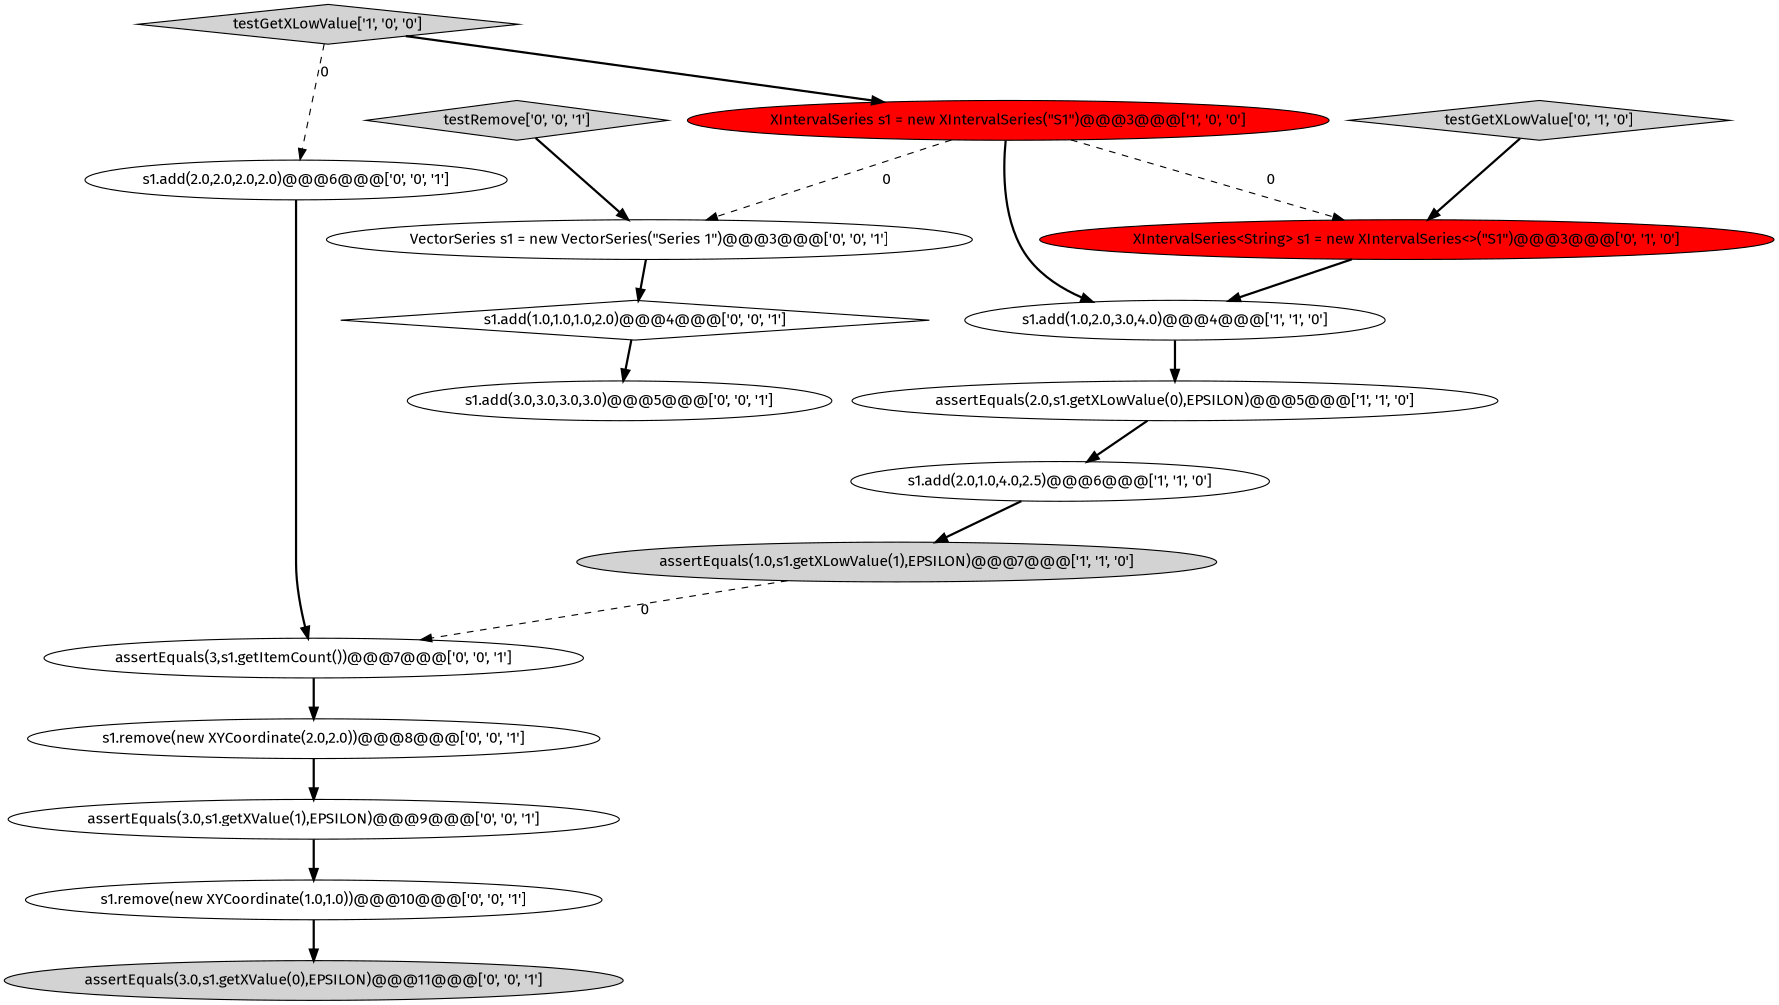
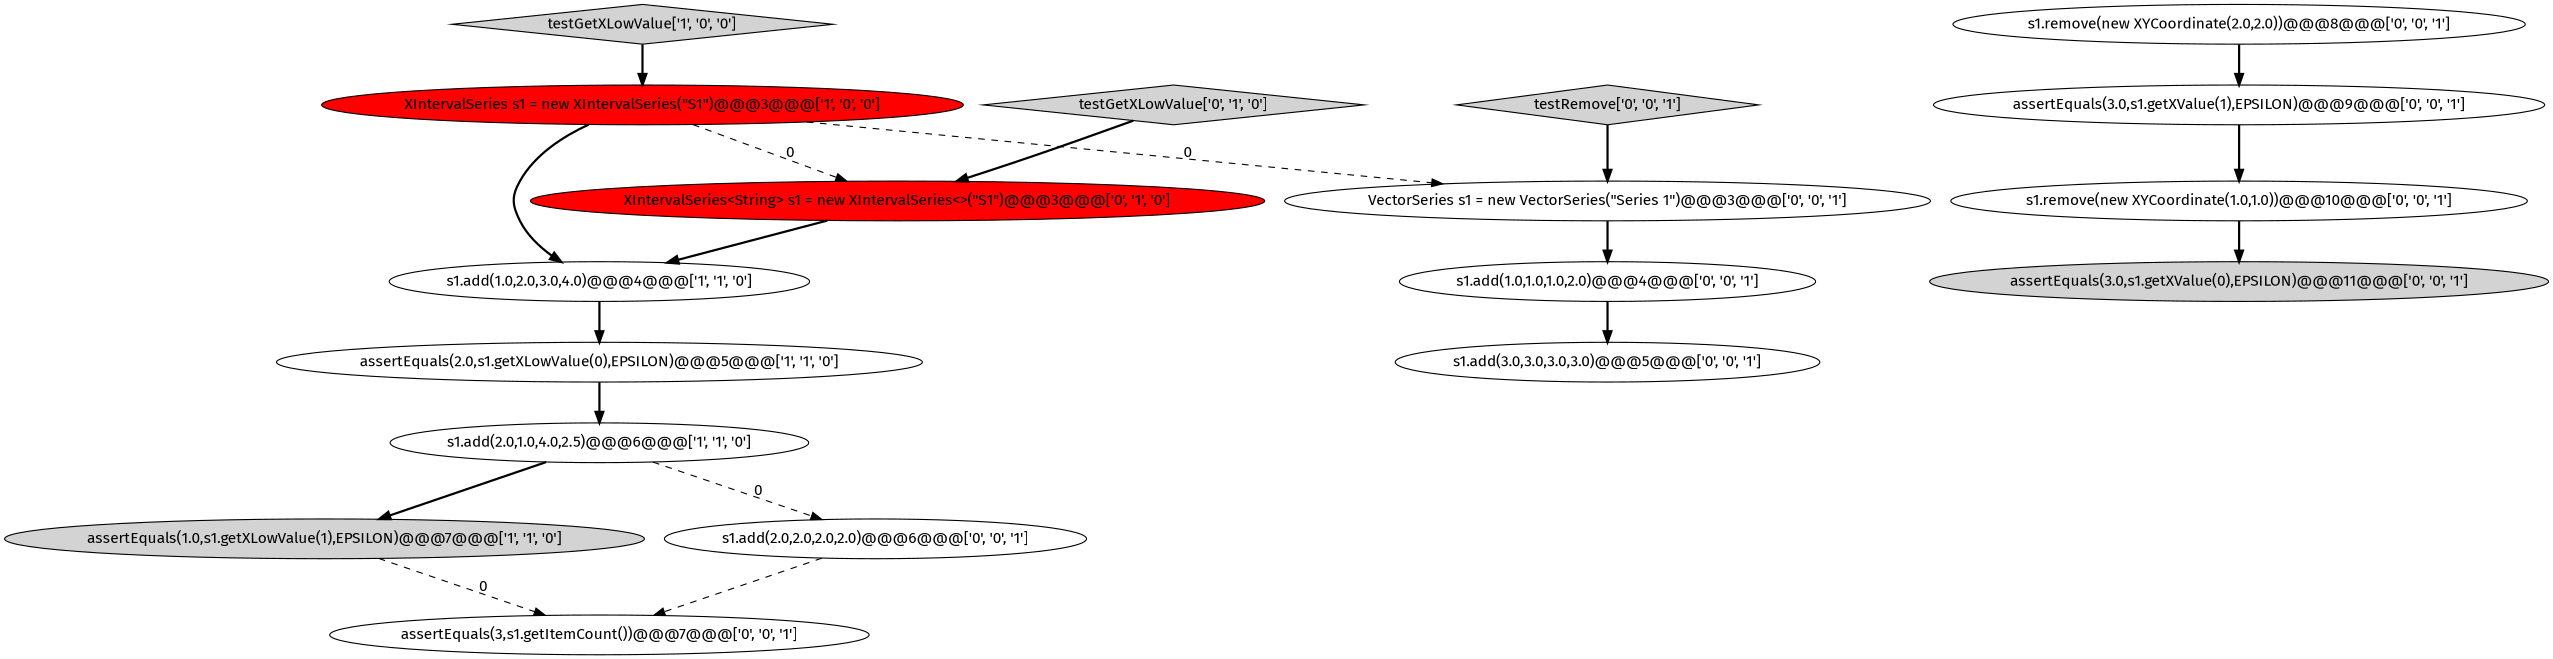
(313, 96) -> (732, 489)
(635, 320) -> (1608, 282)
(296, 414) -> (743, 585)
(314, 693) -> none
